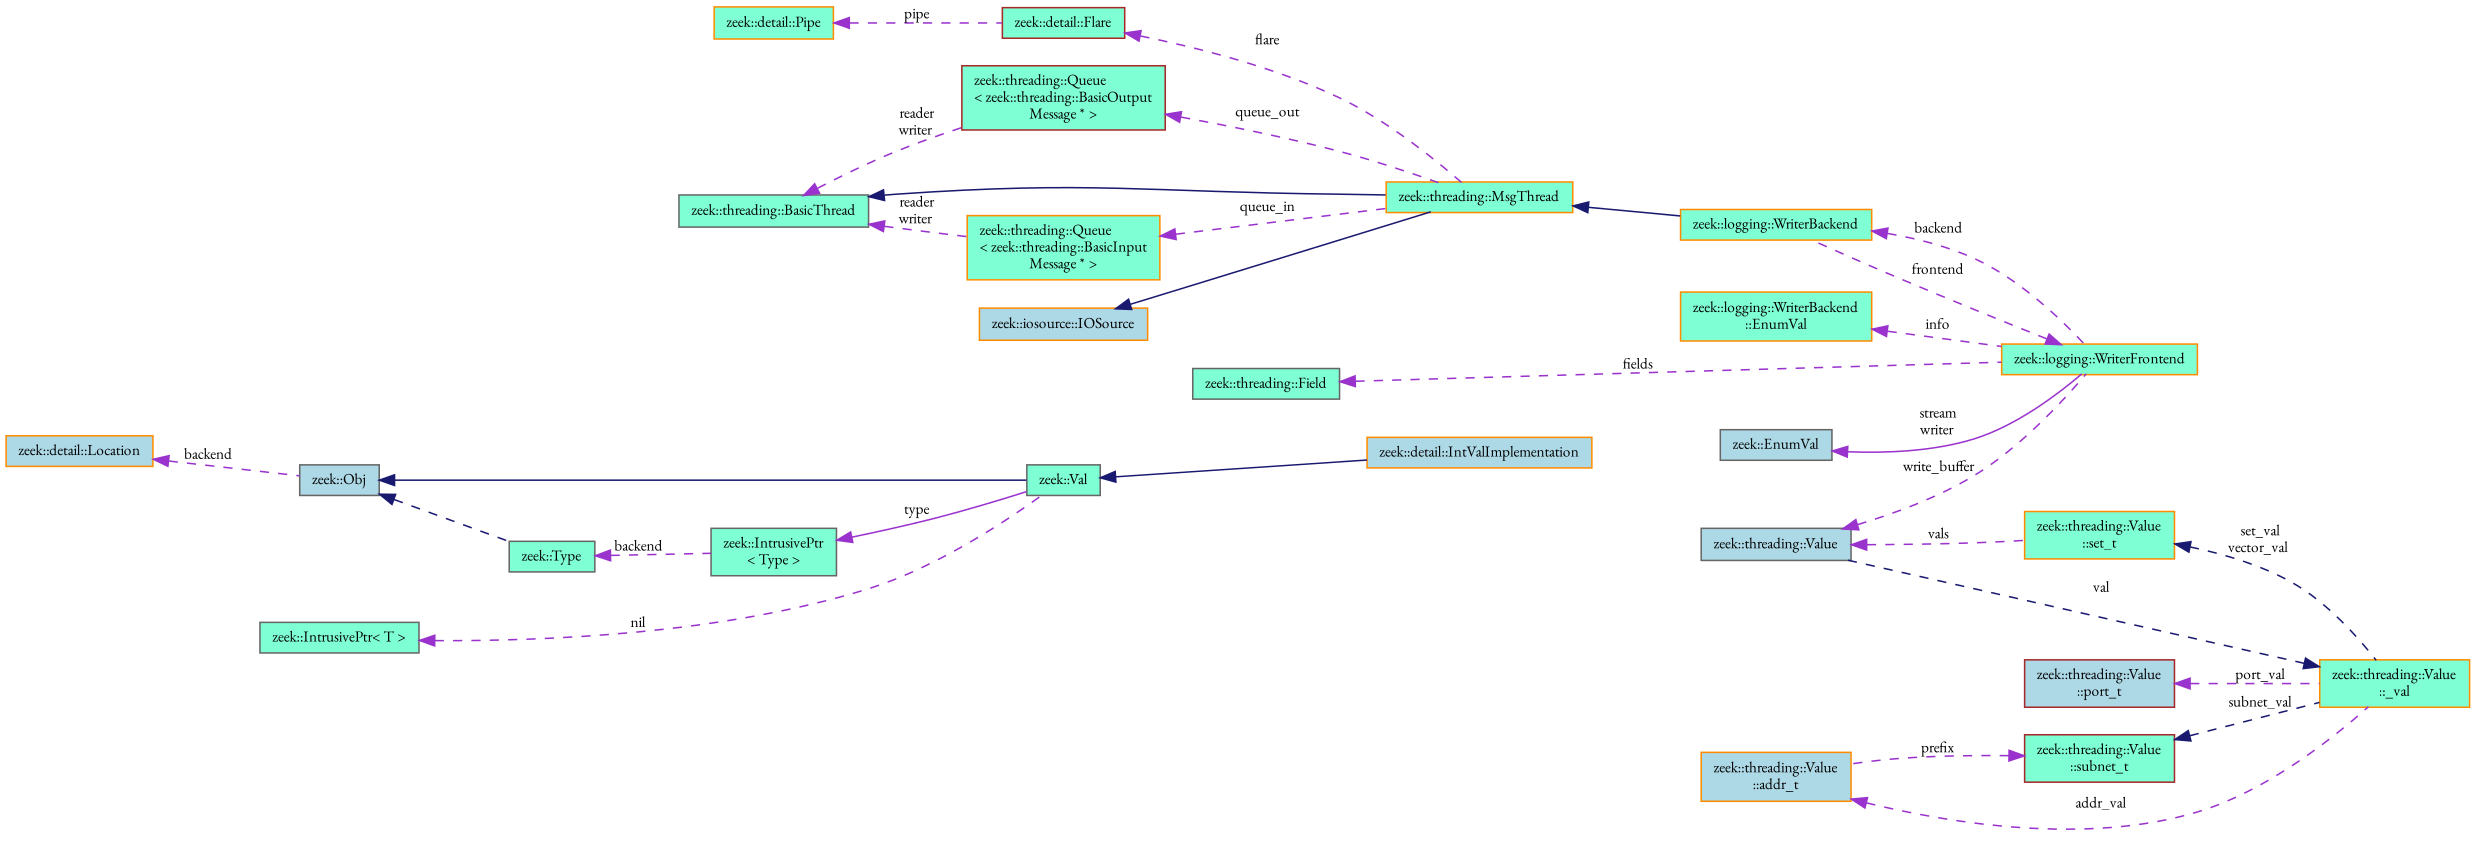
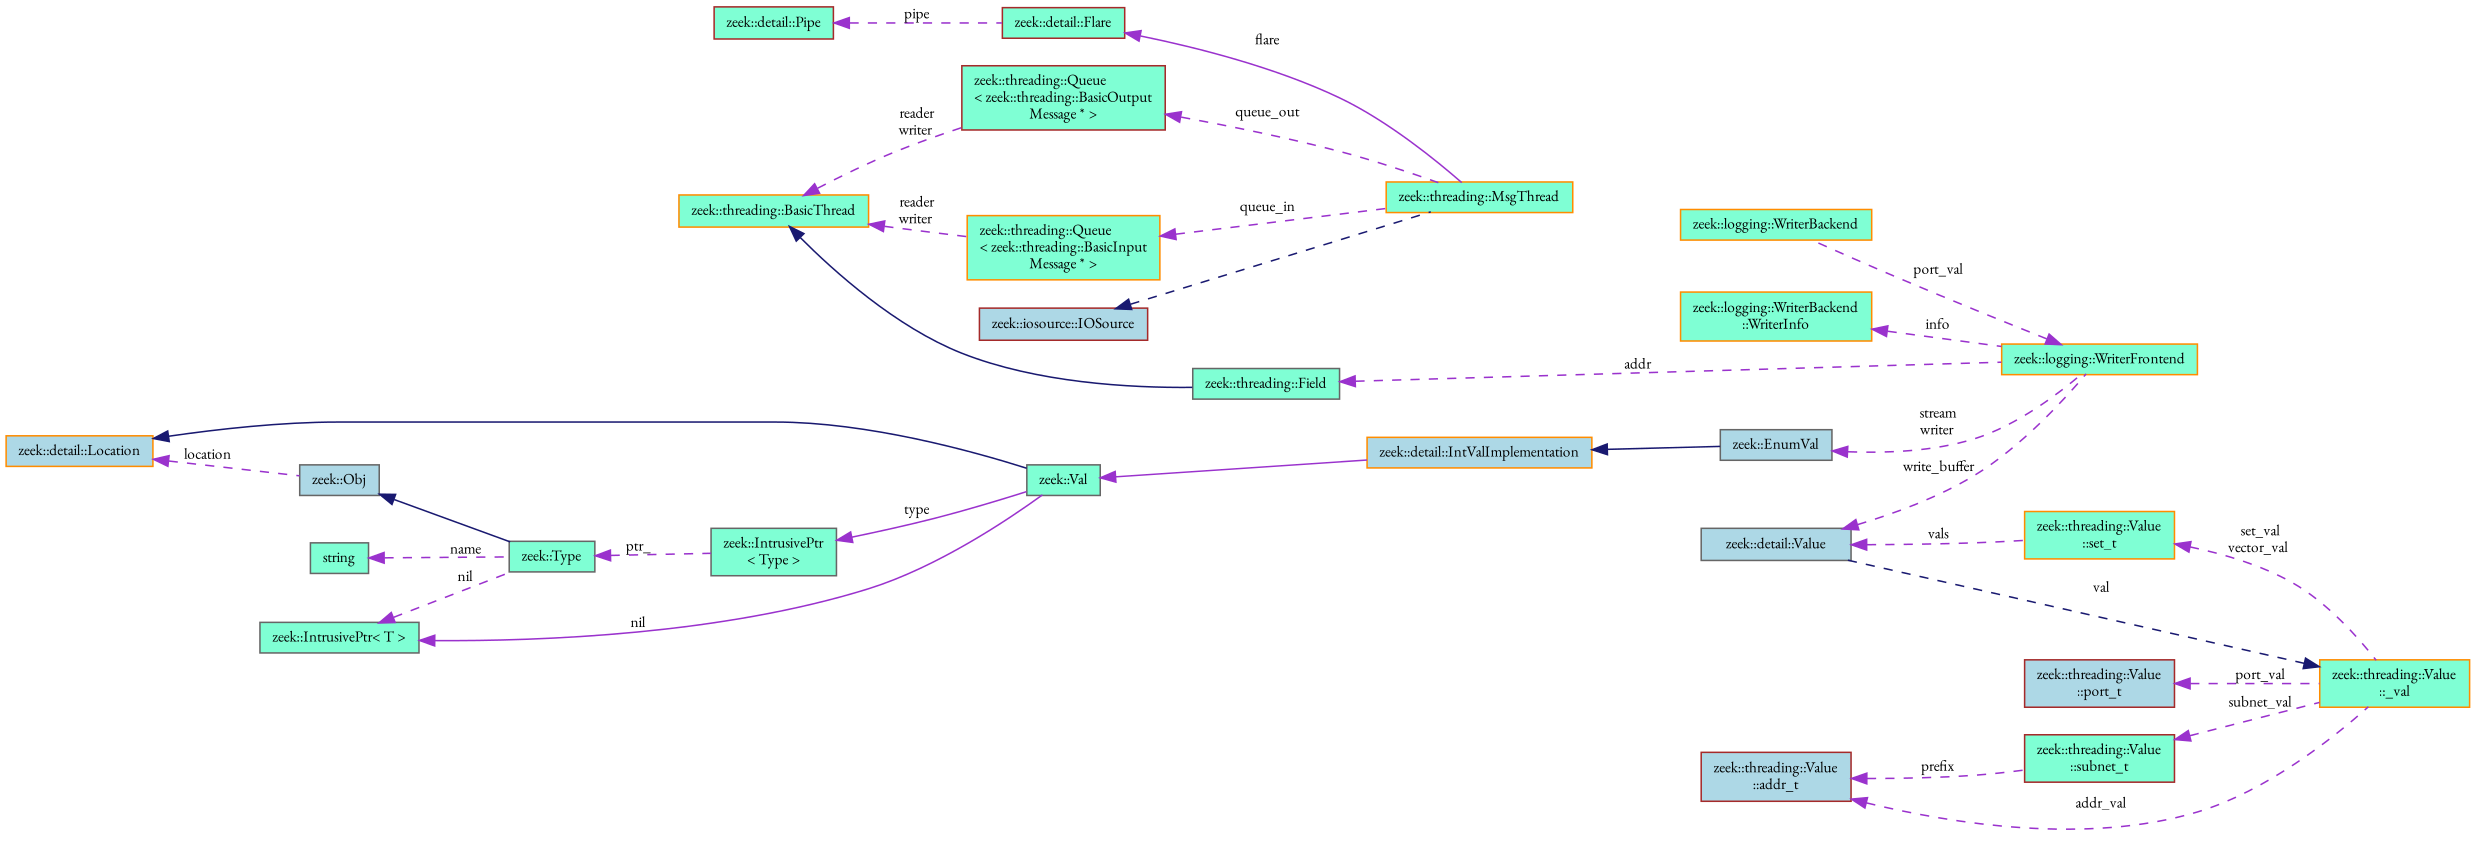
(774, 23) -> (774, 23)
(1312, 86) -> (1312, 86)
(1135, 189) -> (978, 359)
(774, 211) -> (774, 211)
(1634, 212) -> none
(1281, 258) -> (1281, 258)
(1937, 270) -> (1937, 270)
(1996, 270) -> none
(1776, 317) -> (1776, 317)
(1064, 324) -> (1064, 324)
(1636, 365) -> (1636, 365)
(1974, 439) -> (1974, 439)
none -> (1664, 448)
(206, 455) -> (206, 455)
(1241, 468) -> (1241, 468)
(711, 480) -> (600, 422)
(452, 521) -> (452, 521)
(1776, 544) -> (1776, 544)
(637, 547) -> (637, 547)
none -> (339, 558)
(2295, 584) -> (2295, 584)
none -> (453, 594)
(752, 617) -> (752, 617)
(2255, 719) -> (2255, 719)
(1930, 757) -> (1946, 777)
(1776, 777) -> (1776, 777)
